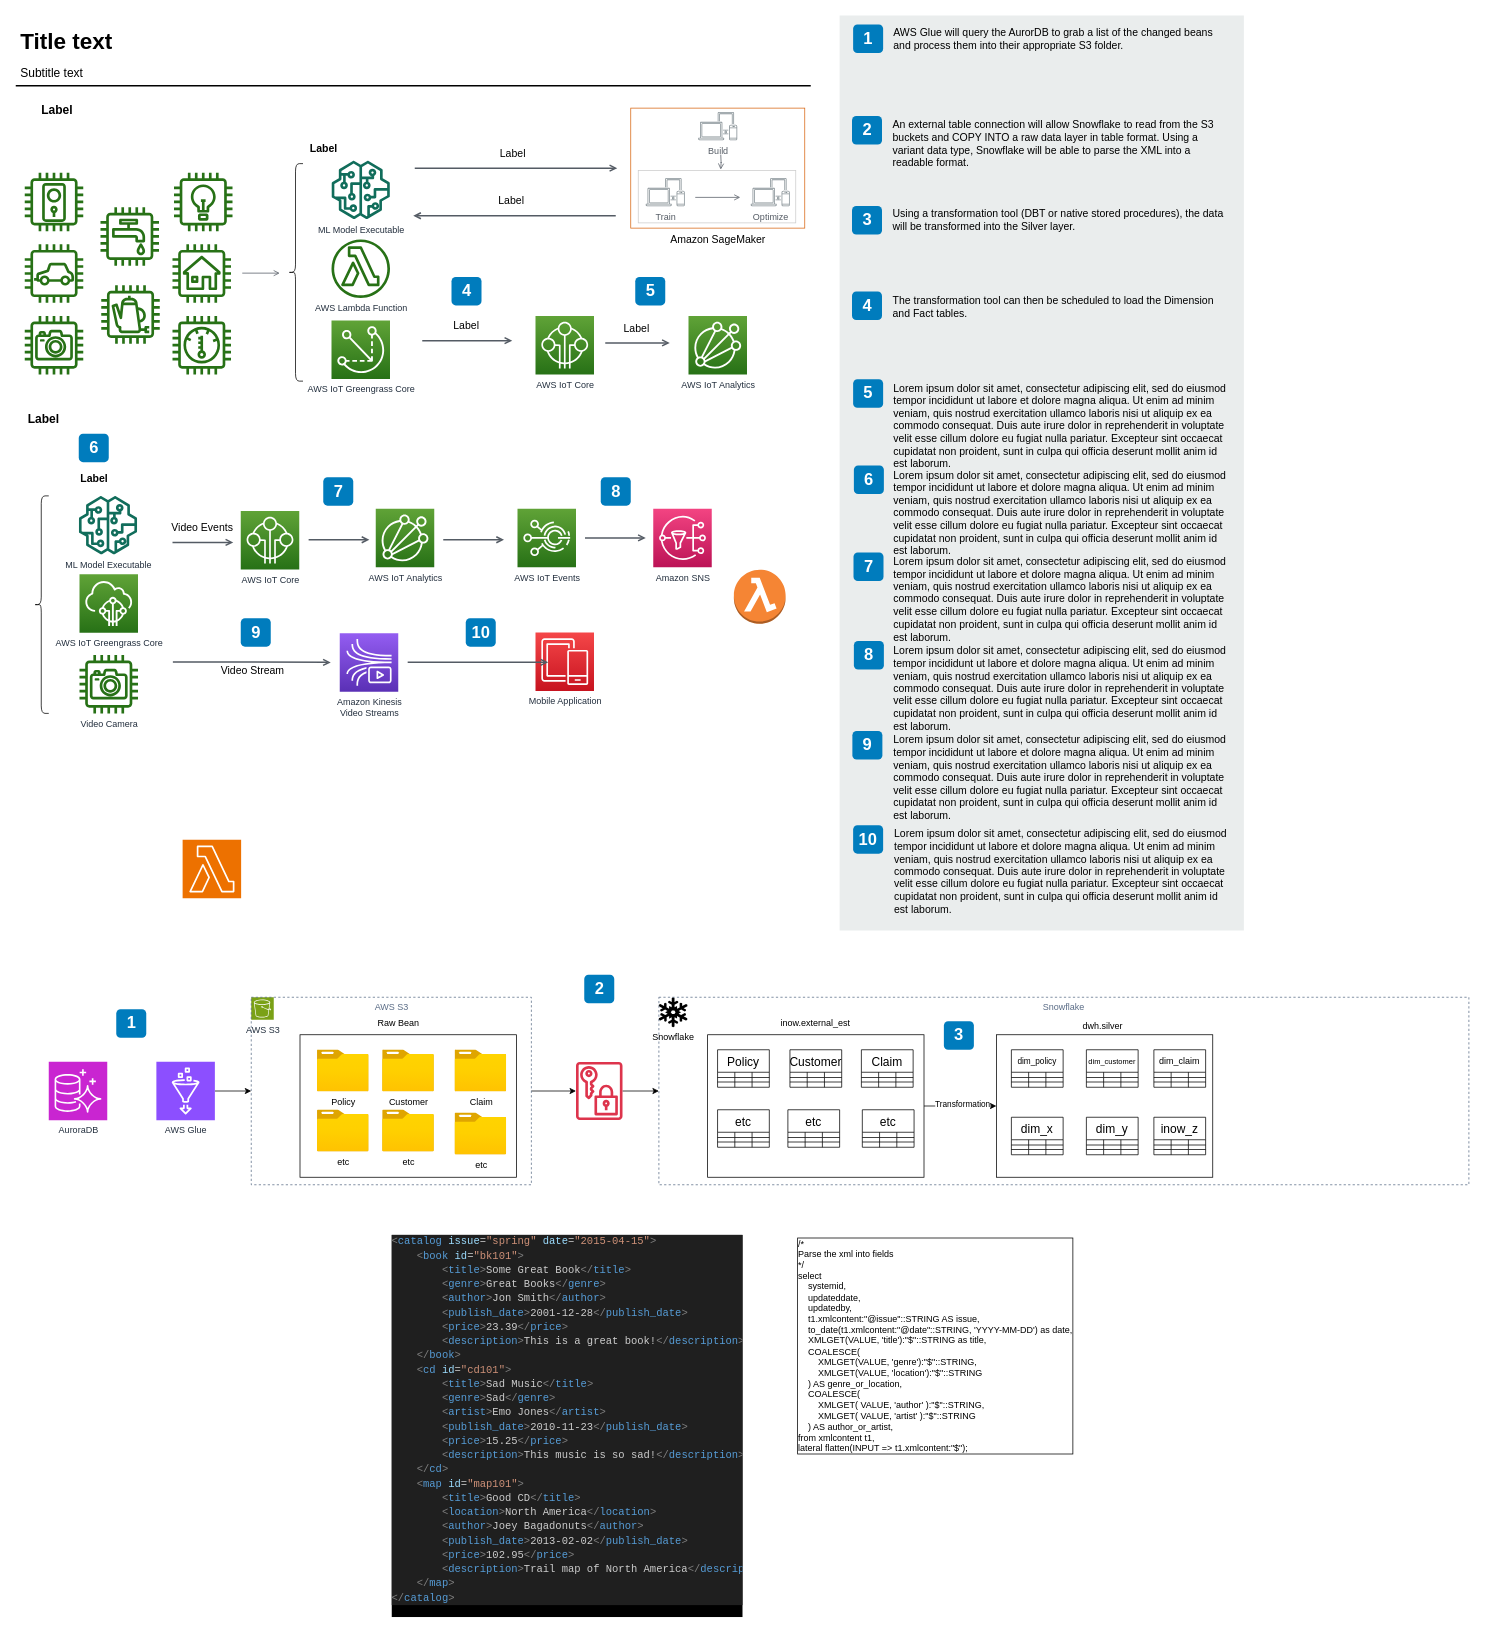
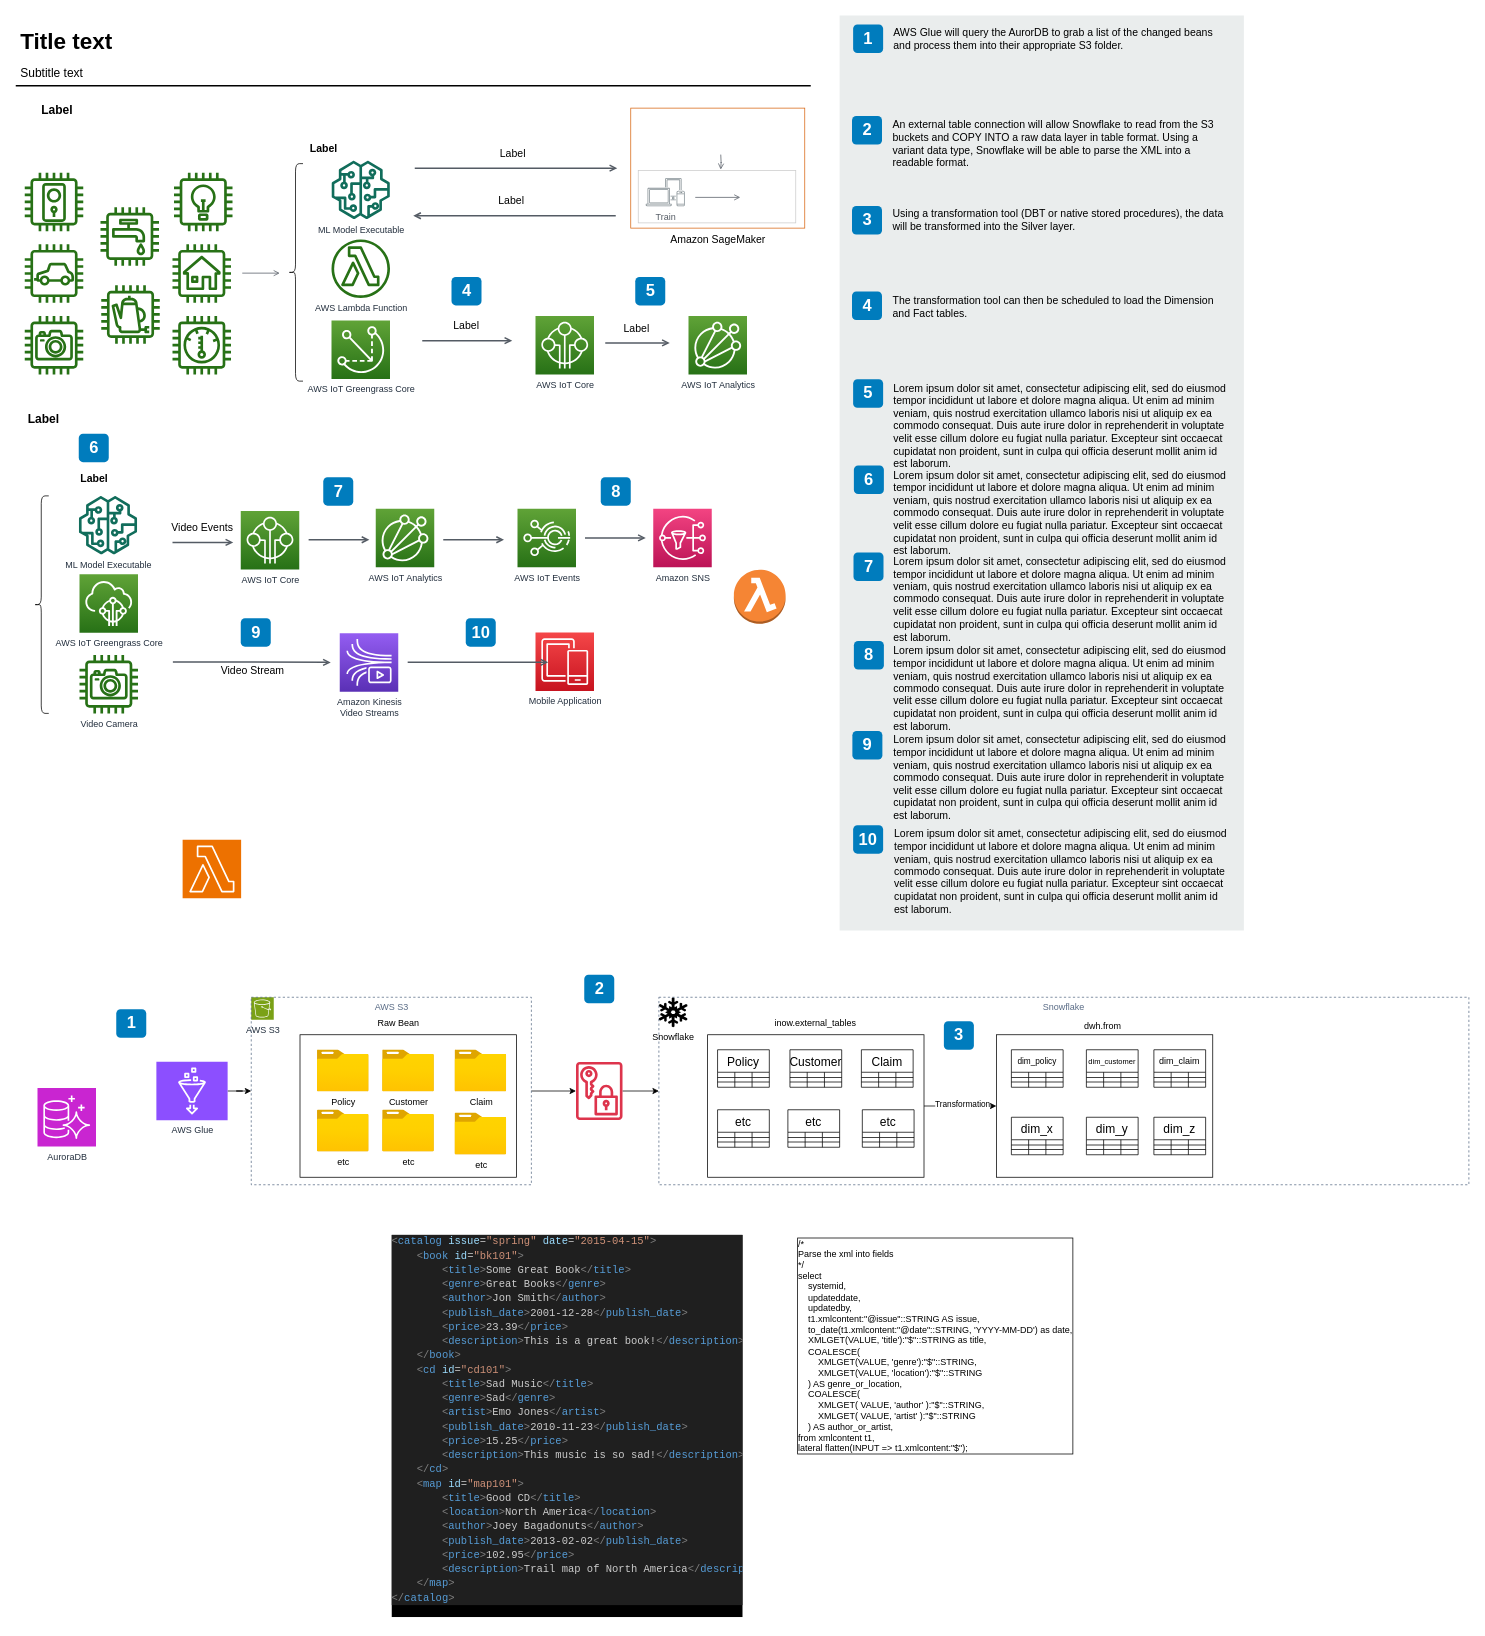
(718, 126) -> none
(770, 192) -> none
(816, 1023) -> (816, 1023)
(1103, 1026) -> (1103, 1026)
(78, 1091) -> (67, 1117)
(186, 1091) -> (192, 1091)
(1179, 1129) -> (1179, 1129)
